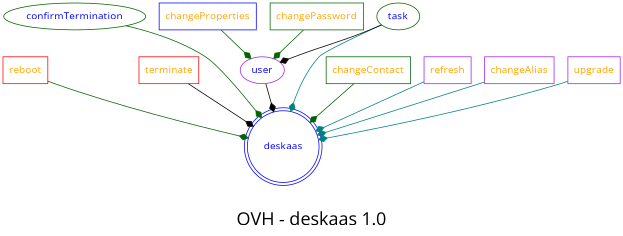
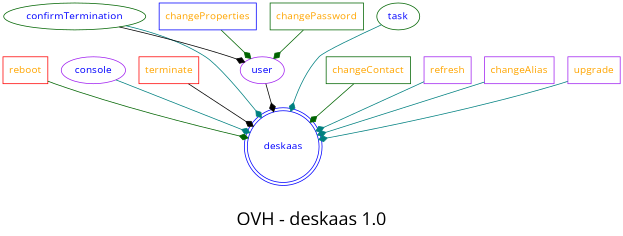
(331, 44) -> (199, 47)
(200, 54) -> (200, 54)
none -> (93, 70)
